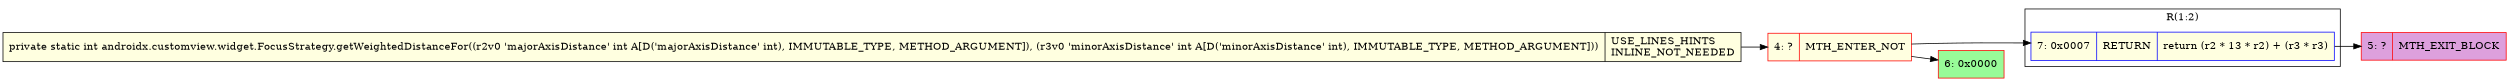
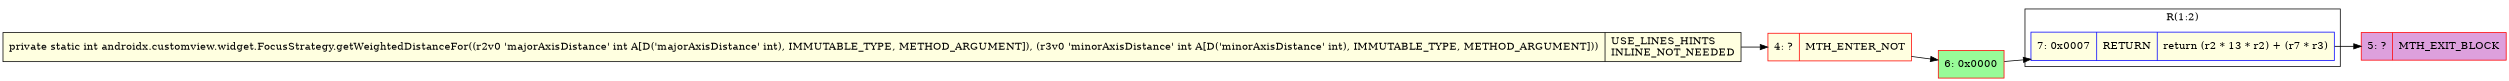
(1967, 43) -> (2014, 61)
(2246, 46) -> (2246, 46)
